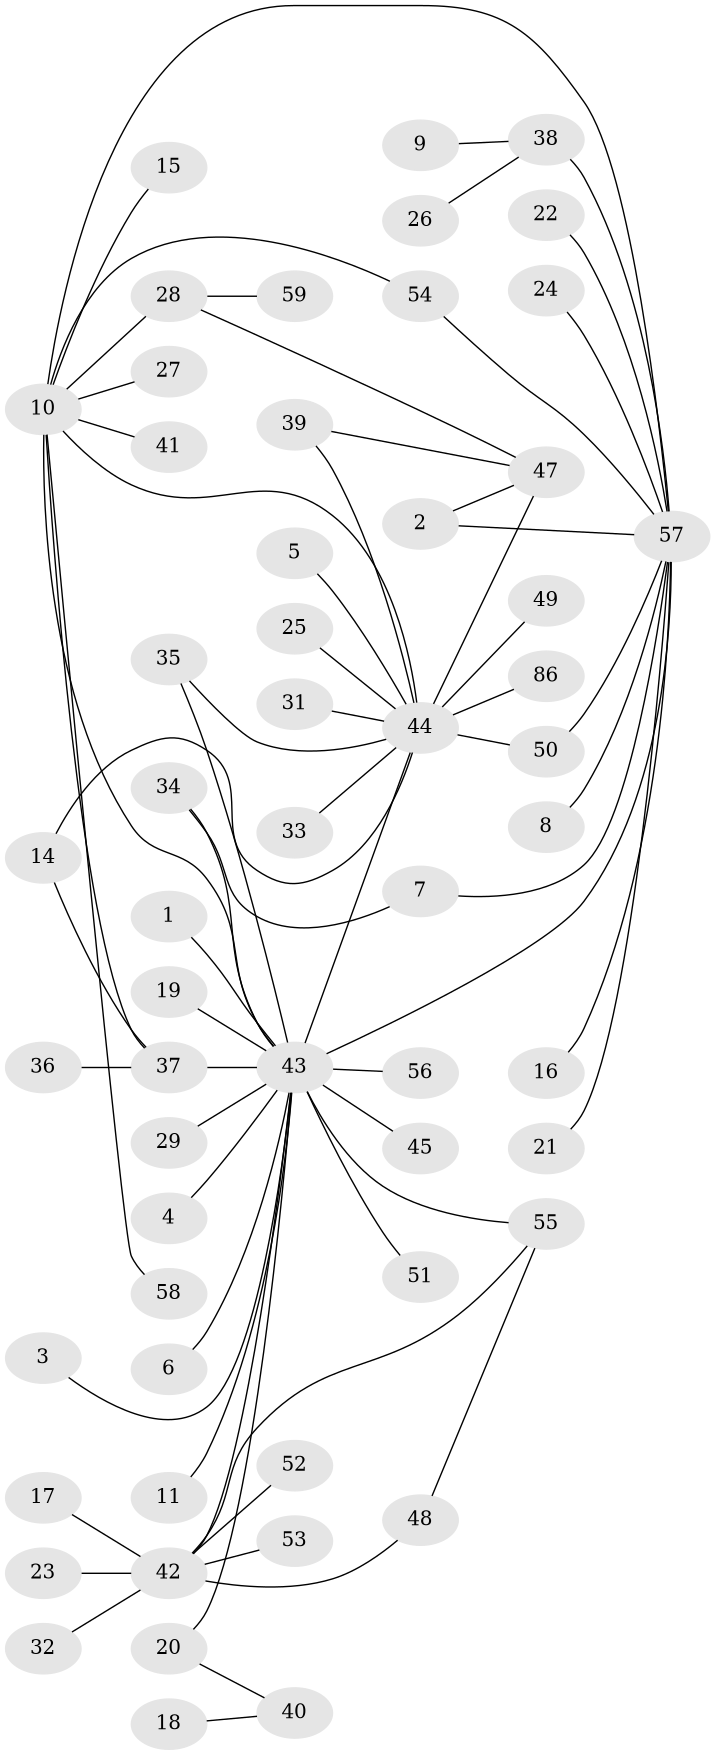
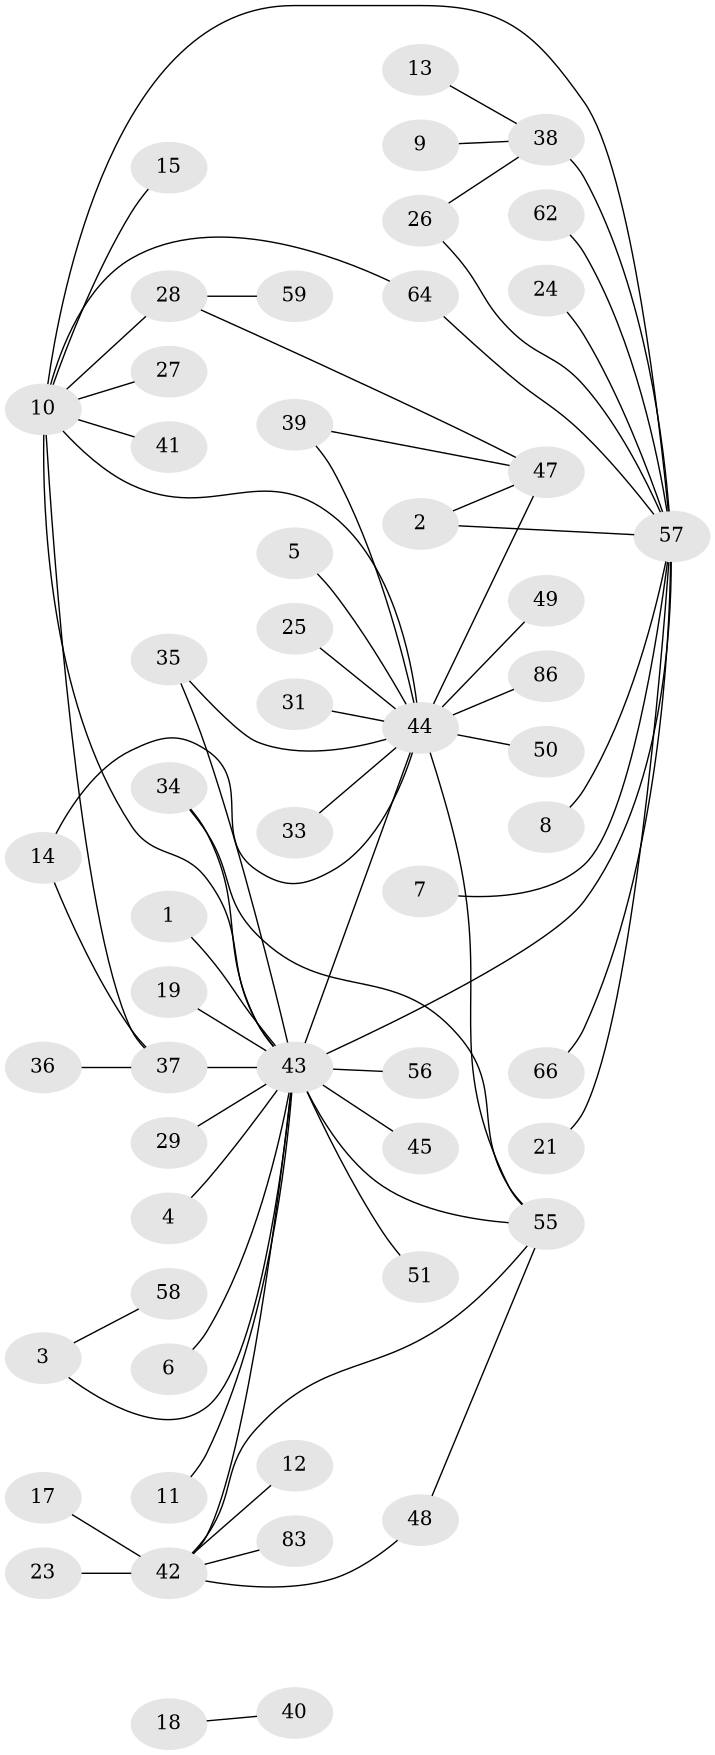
none -> (421, 70)
(546, 215) -> (546, 215)
(421, 296) -> (421, 296)
(622, 650) -> (563, 367)
(267, 921) -> (379, 988)
(96, 941) -> (106, 1326)
none -> (471, 970)
(546, 1073) -> (546, 1073)
(295, 1466) -> (295, 1466)
(295, 1541) -> (295, 1541)
(43, 1649) -> none
(169, 1649) -> none
